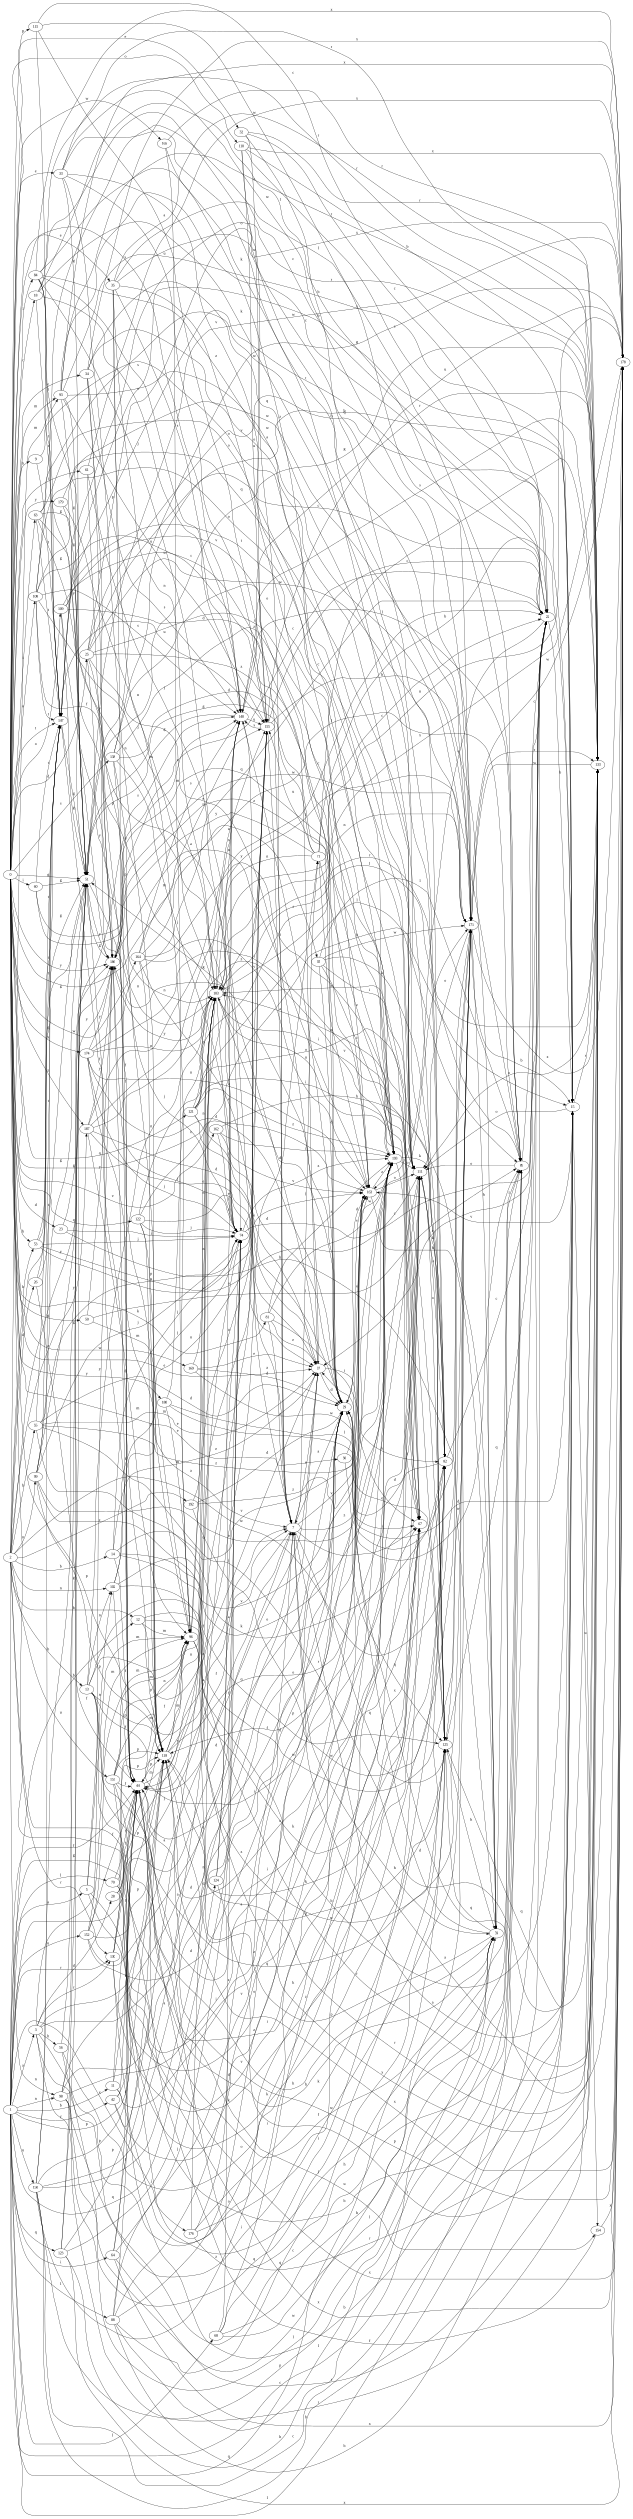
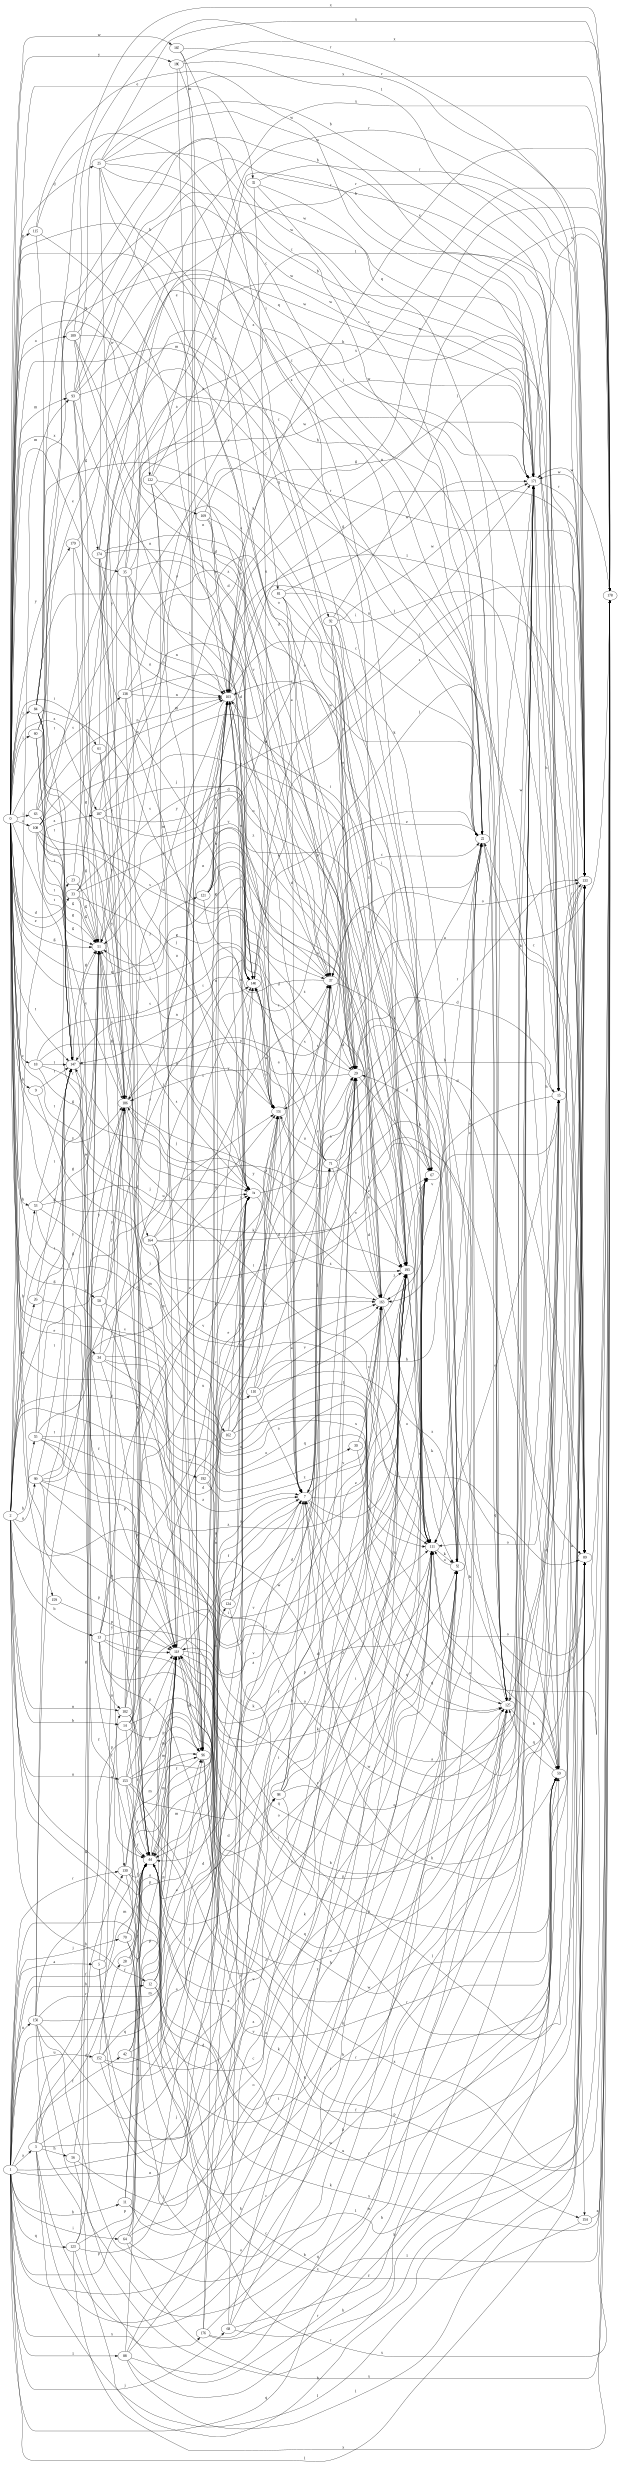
(145, 821) -> none
(435, 1401) -> (444, 1640)
(78, 1459) -> none
none -> (54, 1600)
(227, 1871) -> none
(280, 2365) -> (318, 2396)
